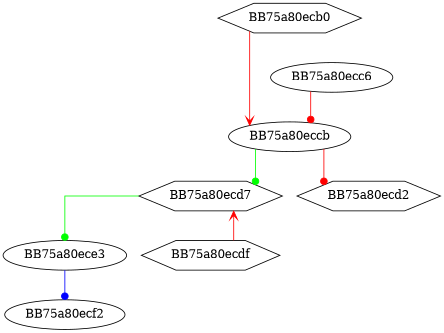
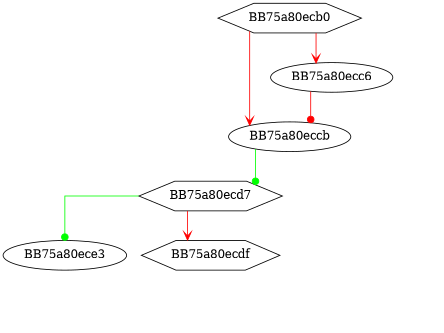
none -> (316, 44)
(369, 196) -> none
(234, 230) -> (188, 221)
(65, 315) -> none
